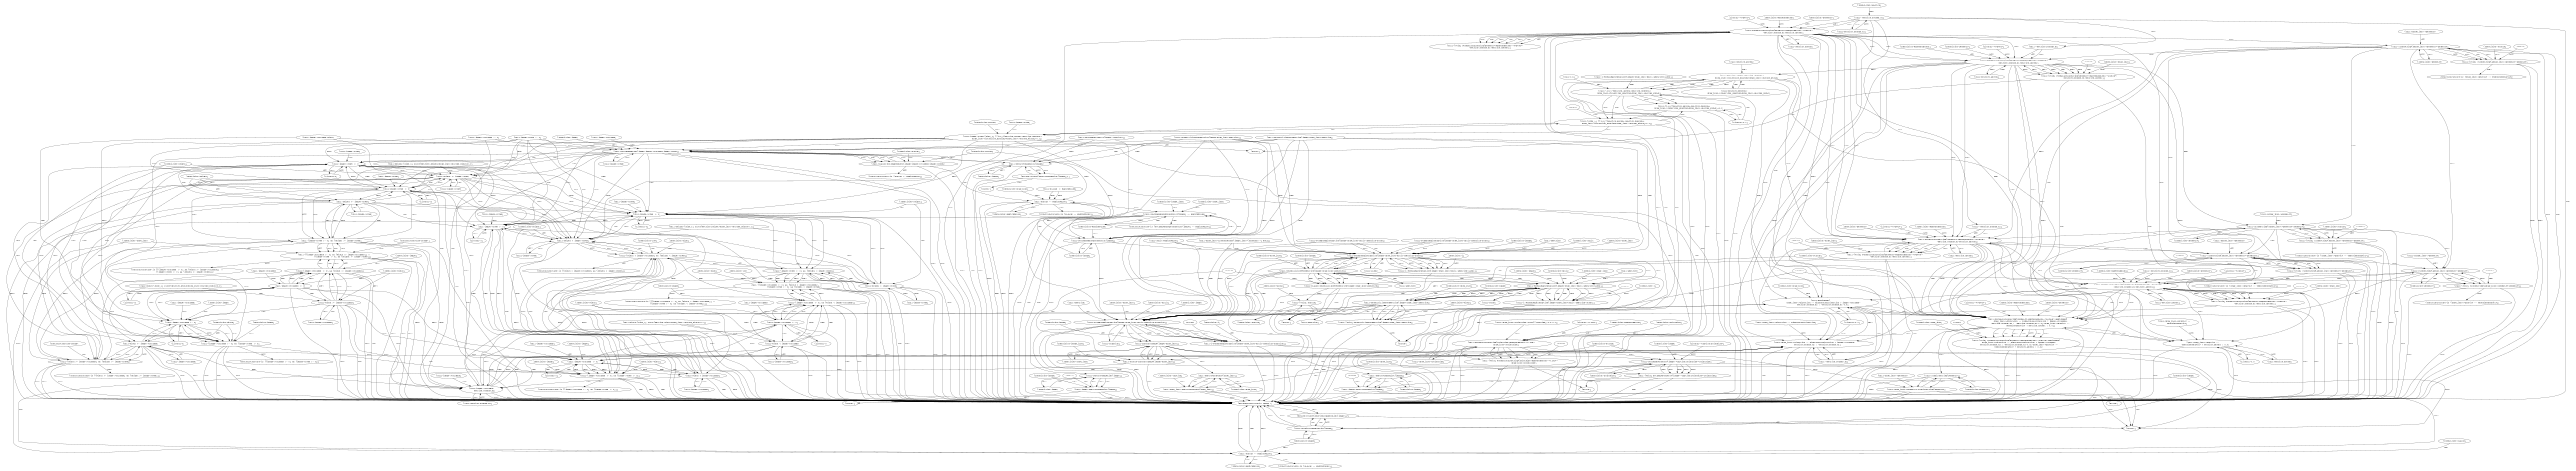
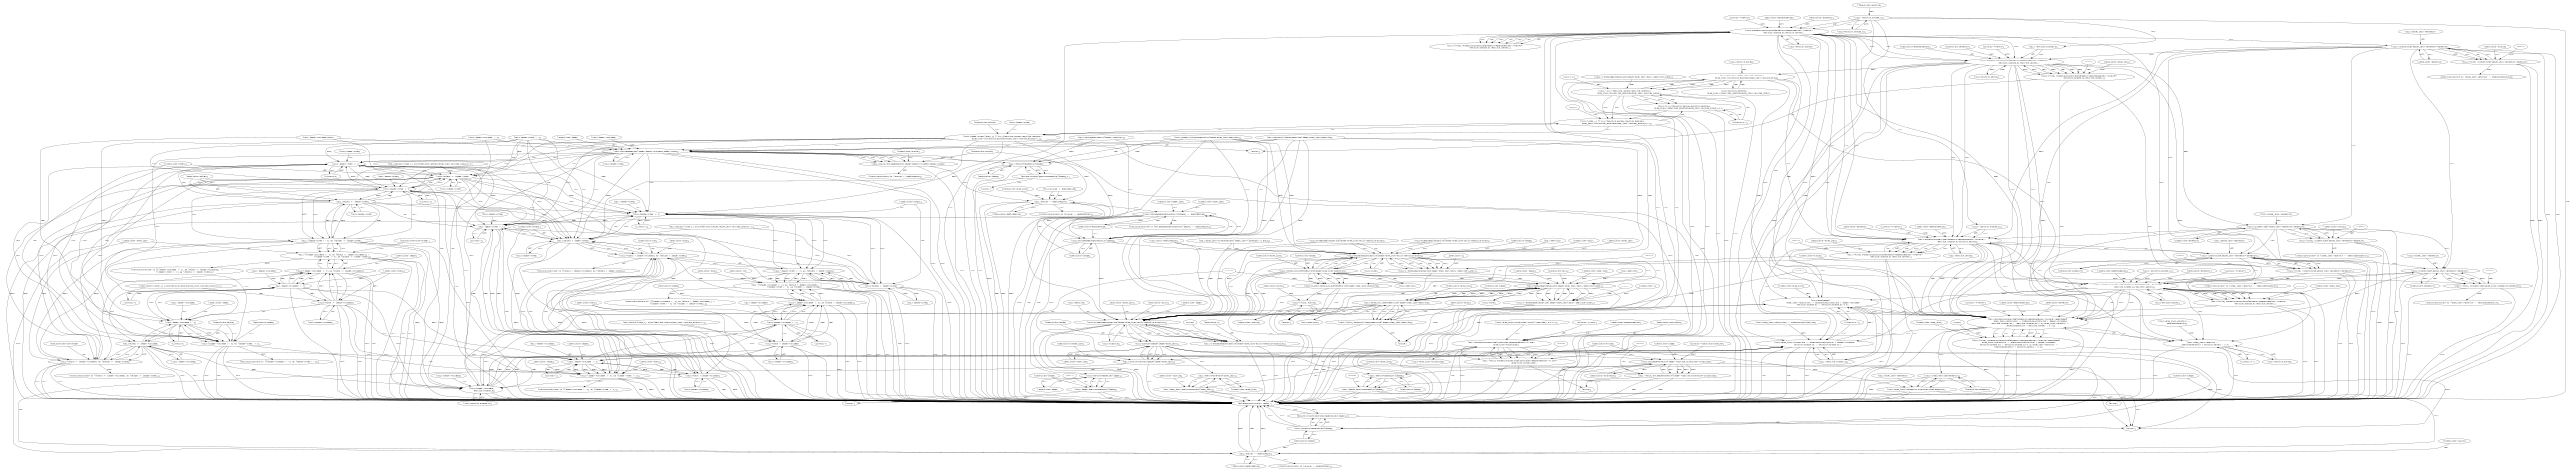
none -> (1649, 256)
none -> (1640, 344)
